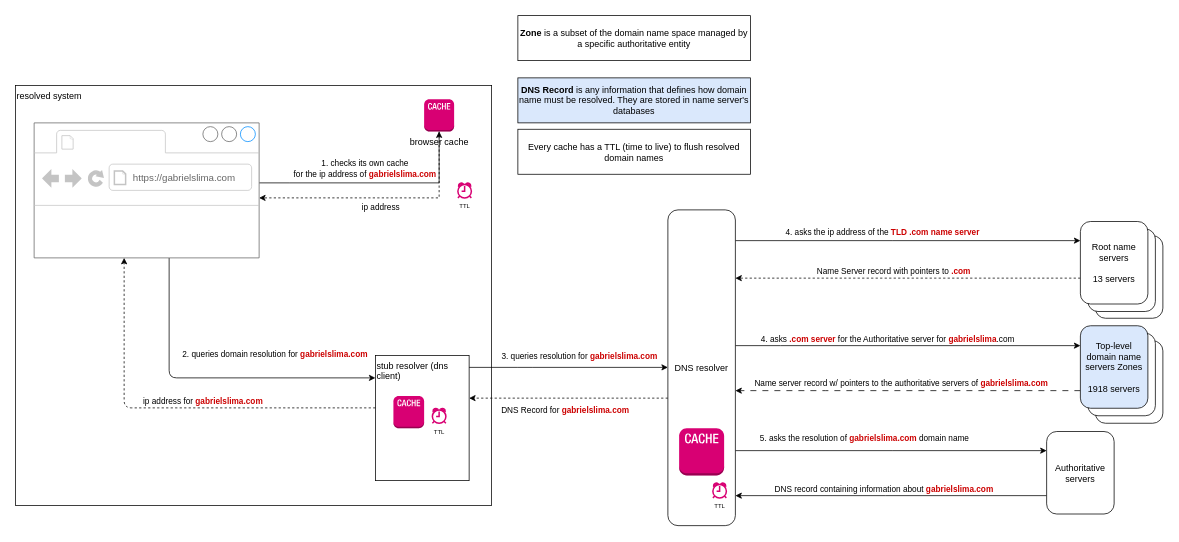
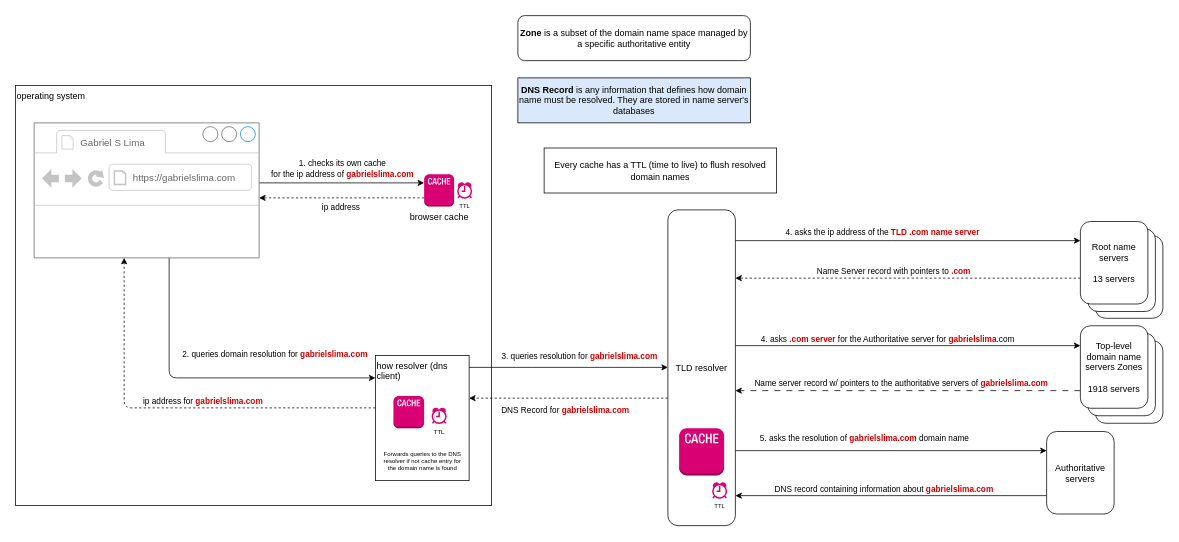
(634, 38) -> (634, 38)
(52, 96) -> (55, 96)
(439, 115) -> (439, 190)
none -> (124, 142)
(634, 152) -> (660, 170)
(1114, 367) -> (1114, 367)
(702, 368) -> (702, 368)
(423, 371) -> (423, 371)
none -> (422, 461)
